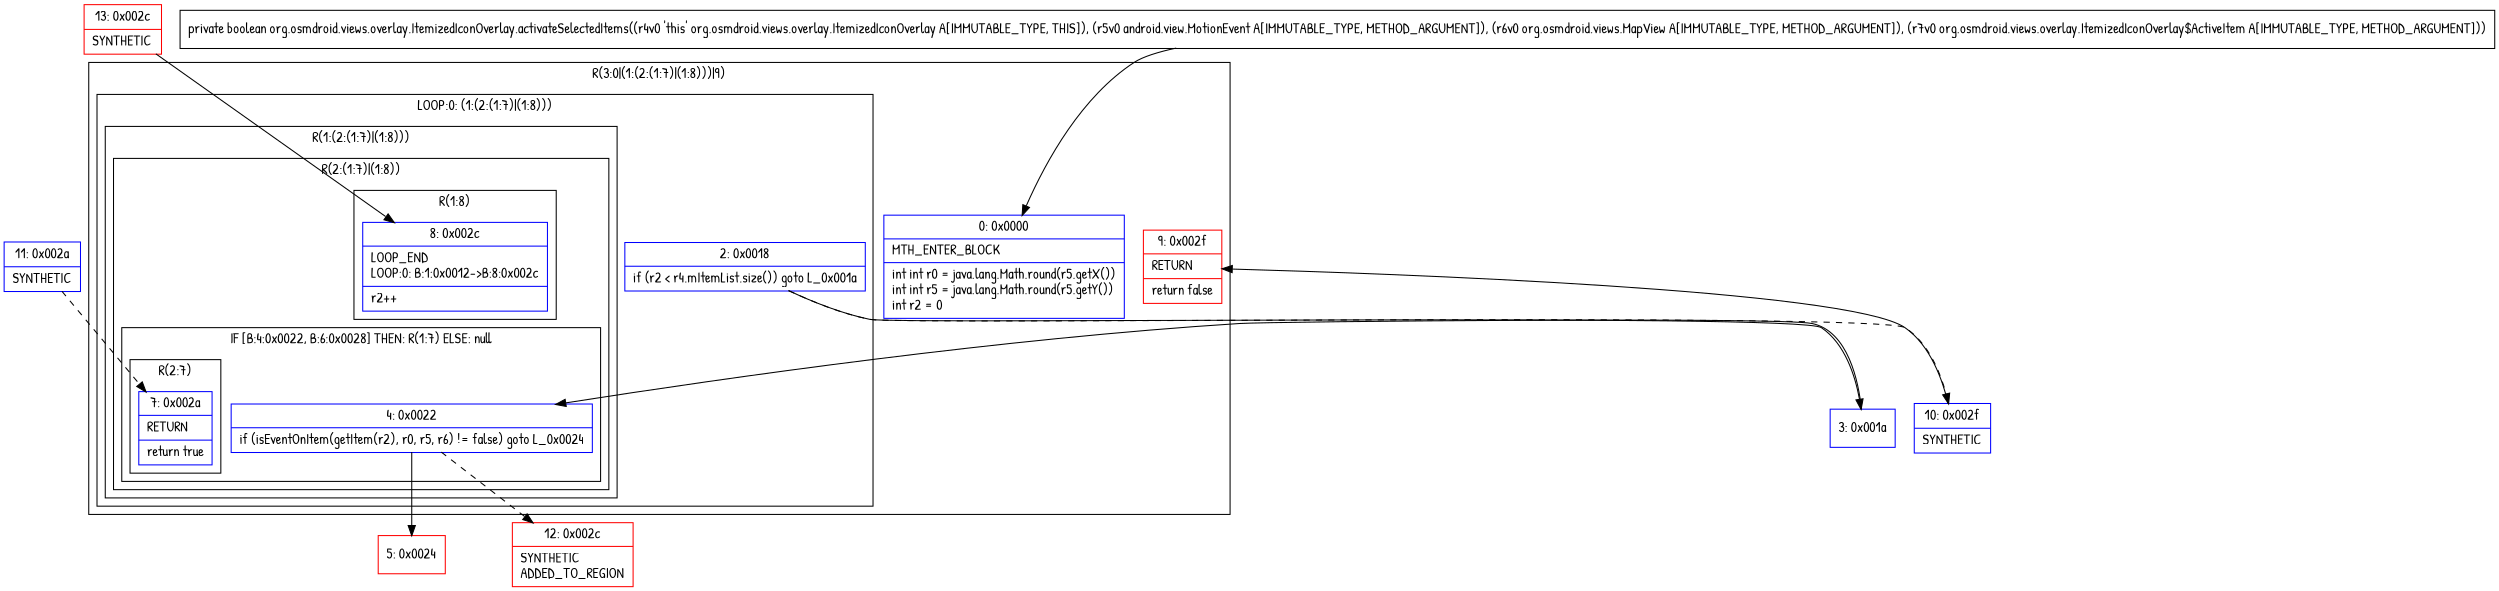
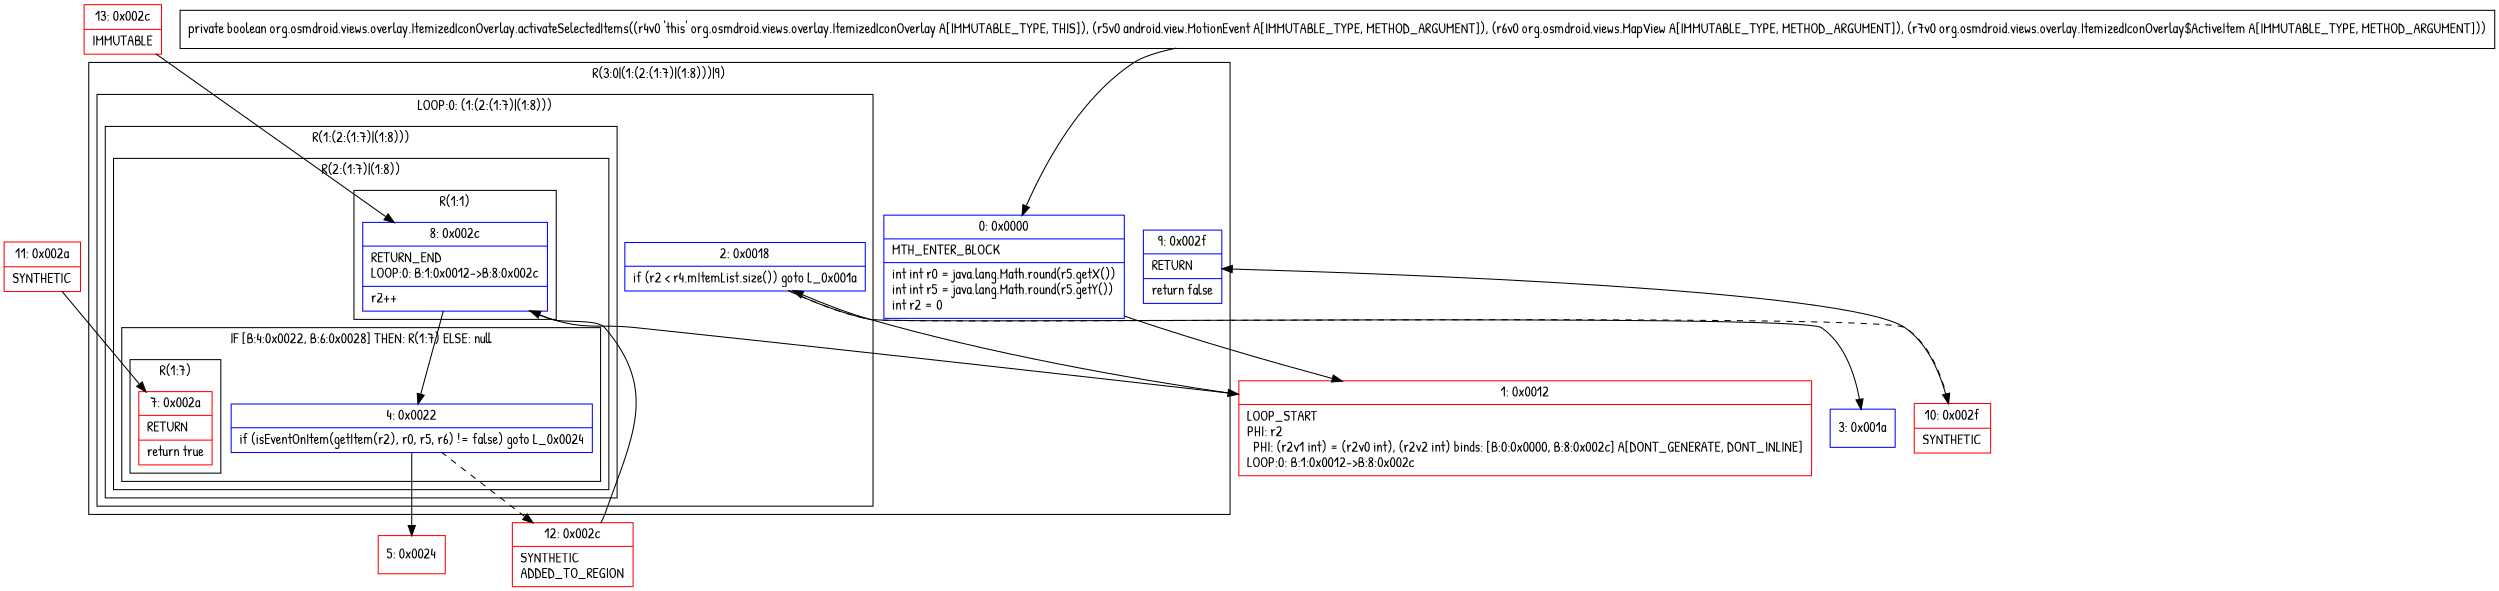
(122, 41) -> (123, 41)
(455, 202) -> (455, 202)
(400, 258) -> (407, 258)
(42, 267) -> (42, 267)
(1183, 267) -> (1183, 267)
(81, 314) -> (81, 314)
(1172, 329) -> (432, 353)
(175, 371) -> (175, 371)
none -> (635, 391)
(175, 428) -> (175, 428)
none -> (1525, 428)
(1952, 428) -> (1952, 428)
